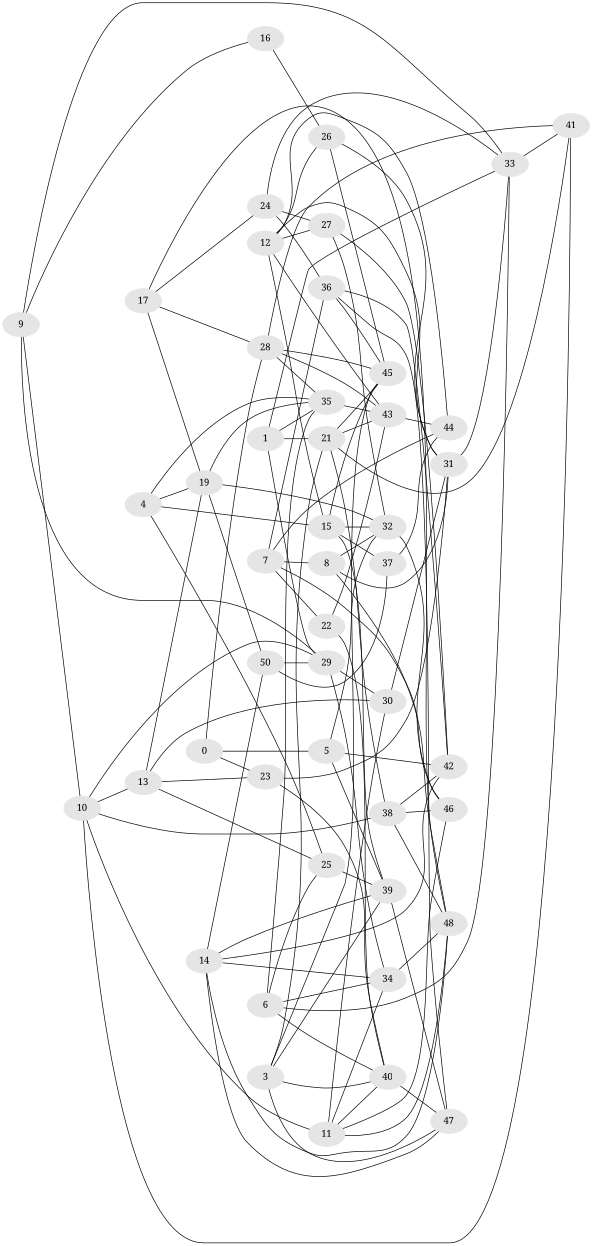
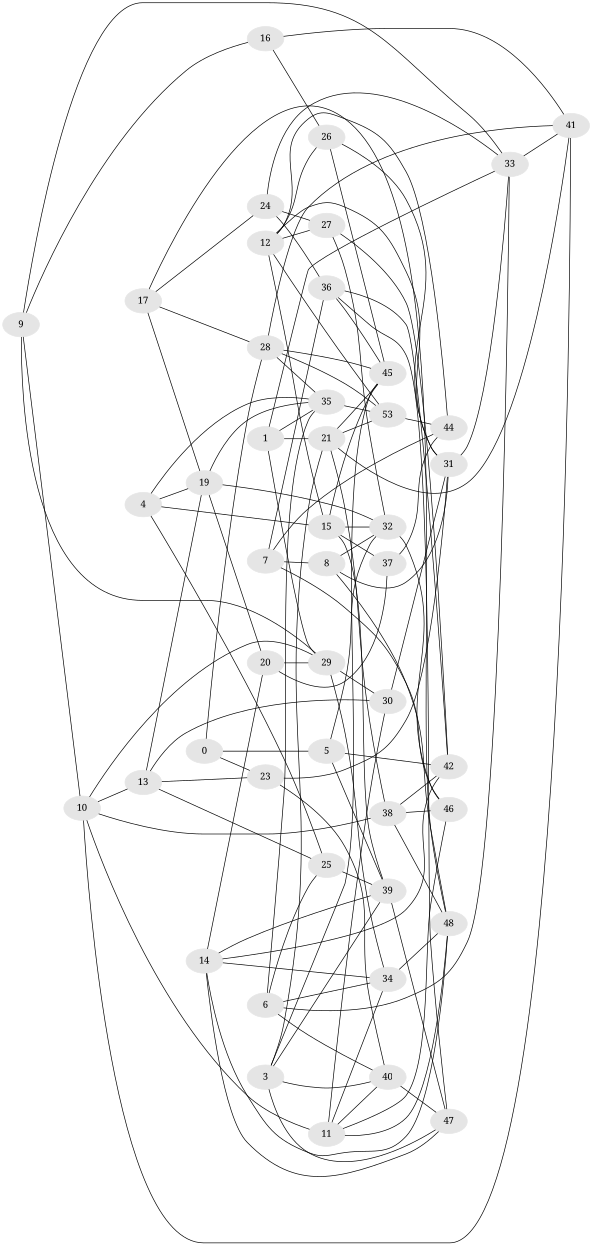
none -> (441, 29)
(388, 415) -> (388, 415)
(327, 626) -> none
(266, 663) -> (266, 663)
